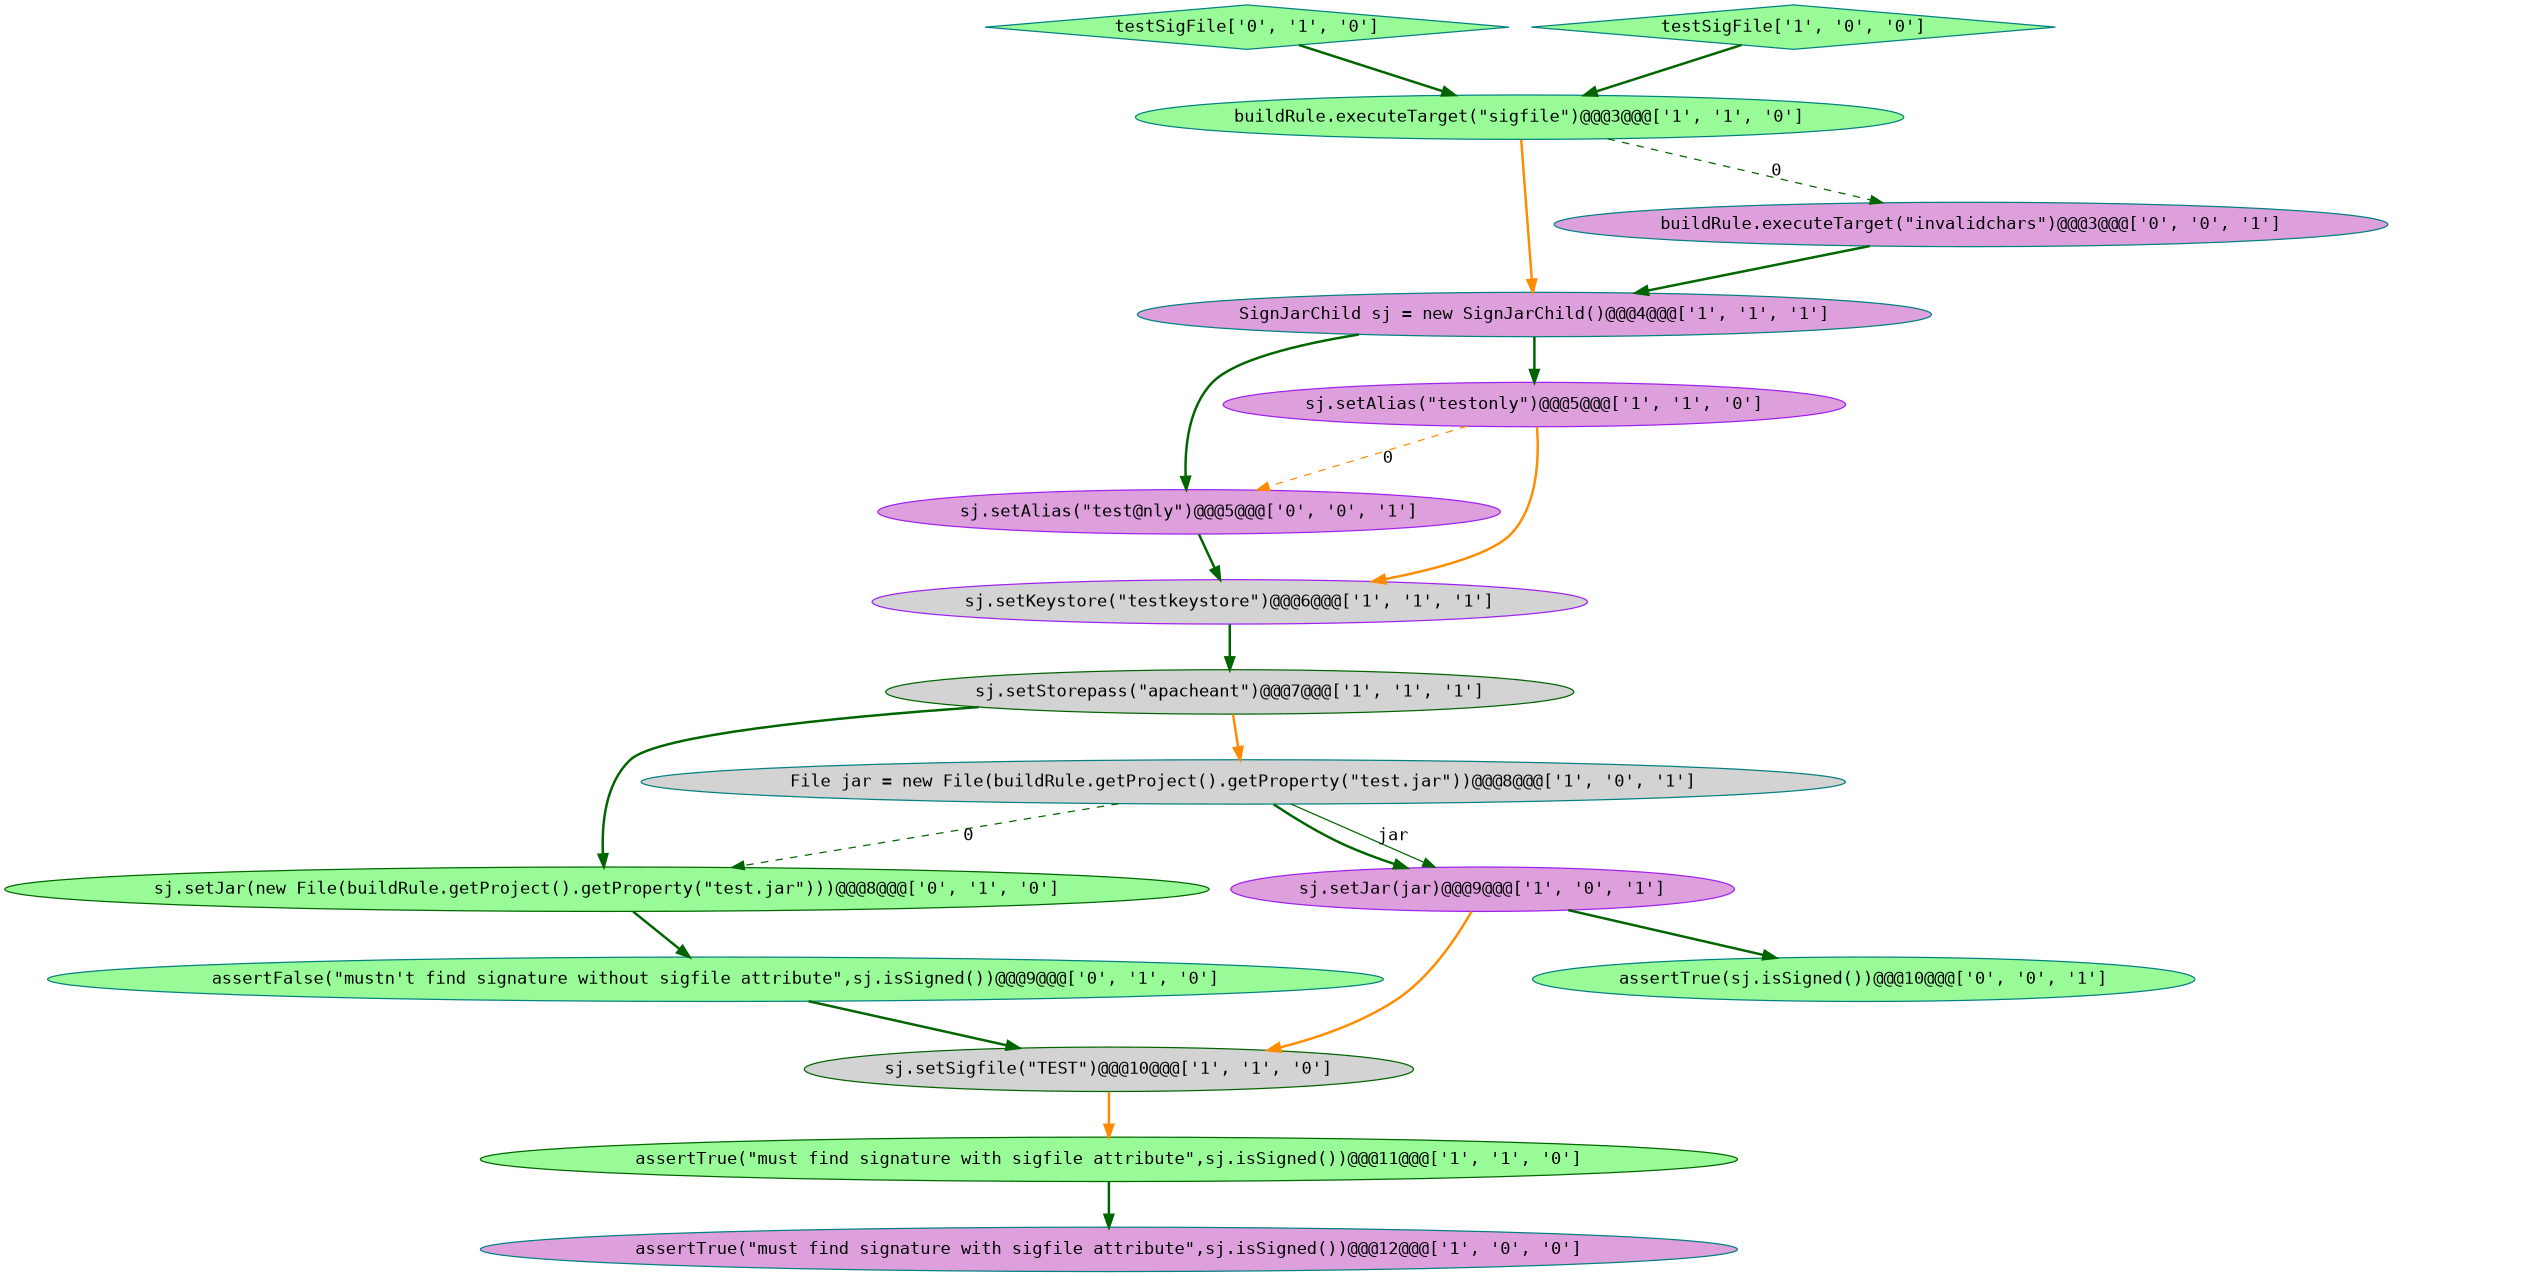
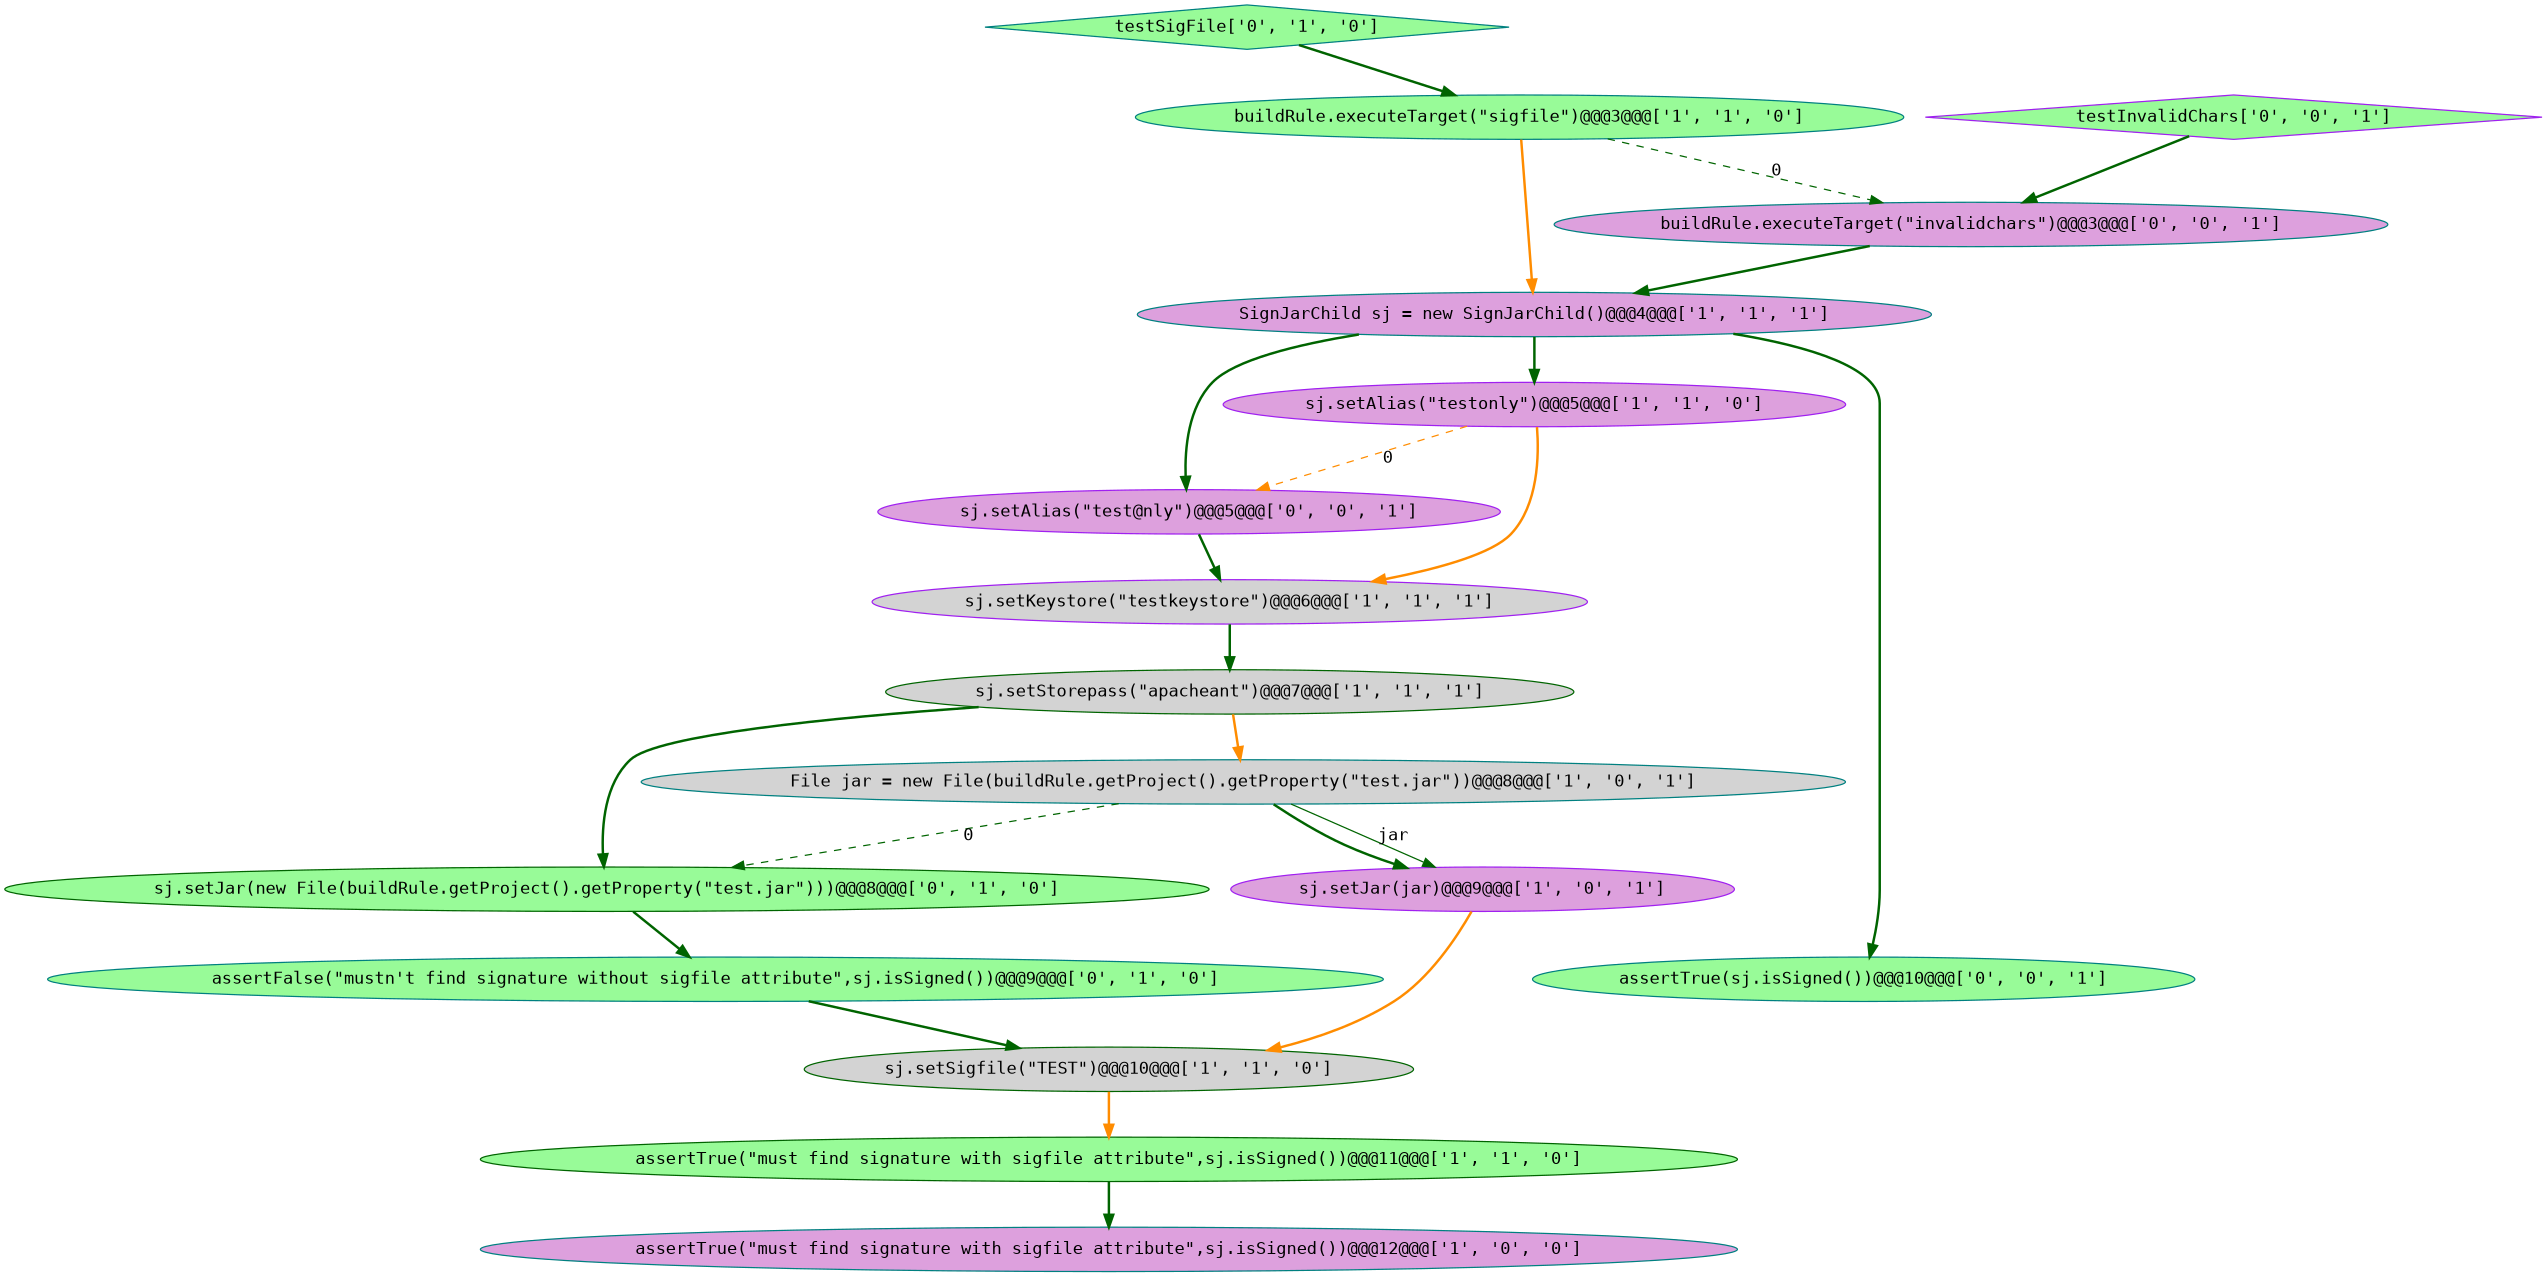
(1793, 27) -> none
none -> (2234, 117)
(1666, 933) -> (1880, 589)
